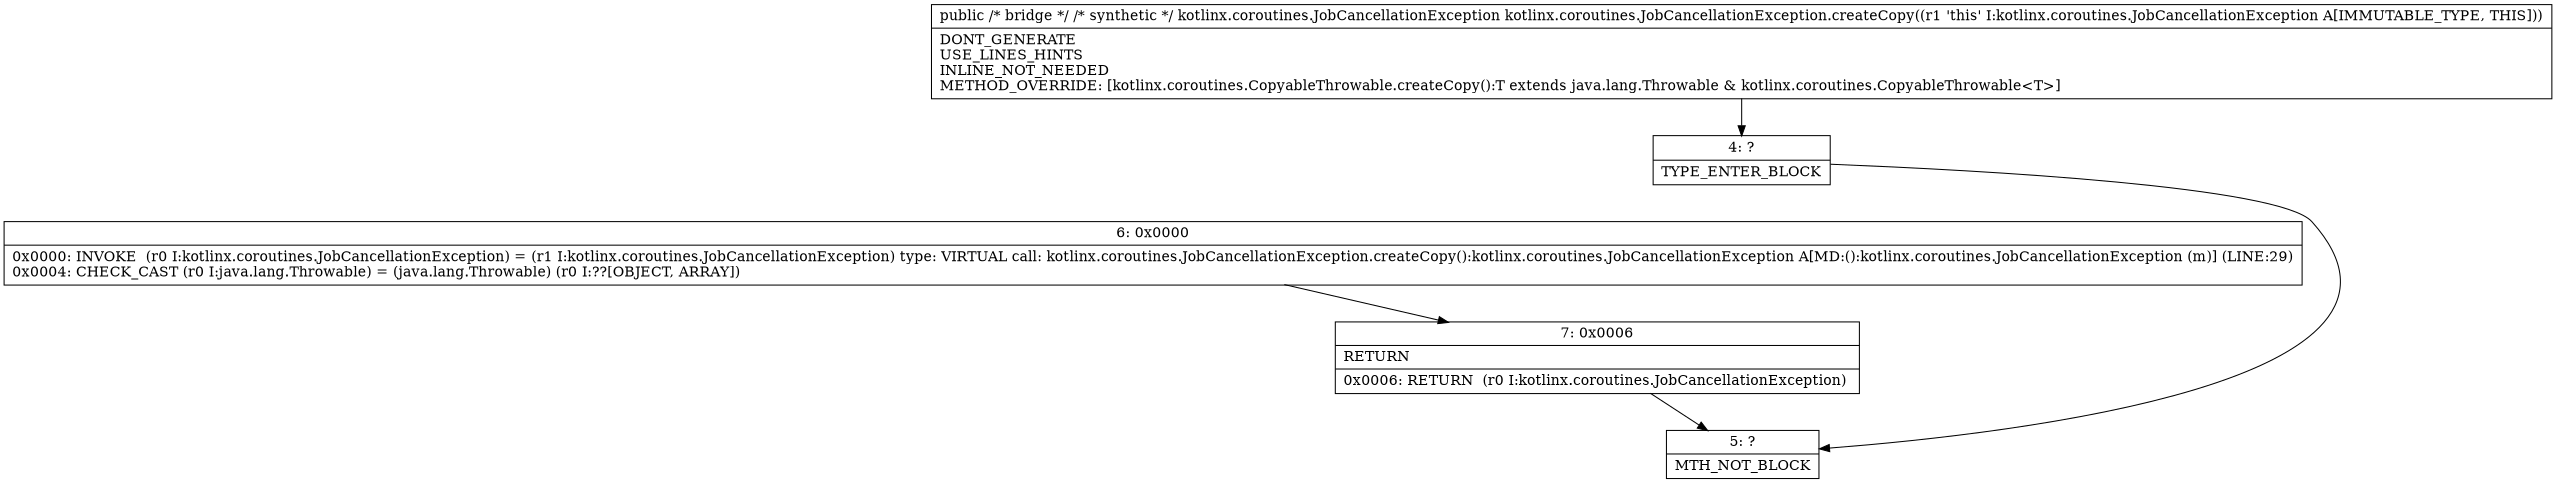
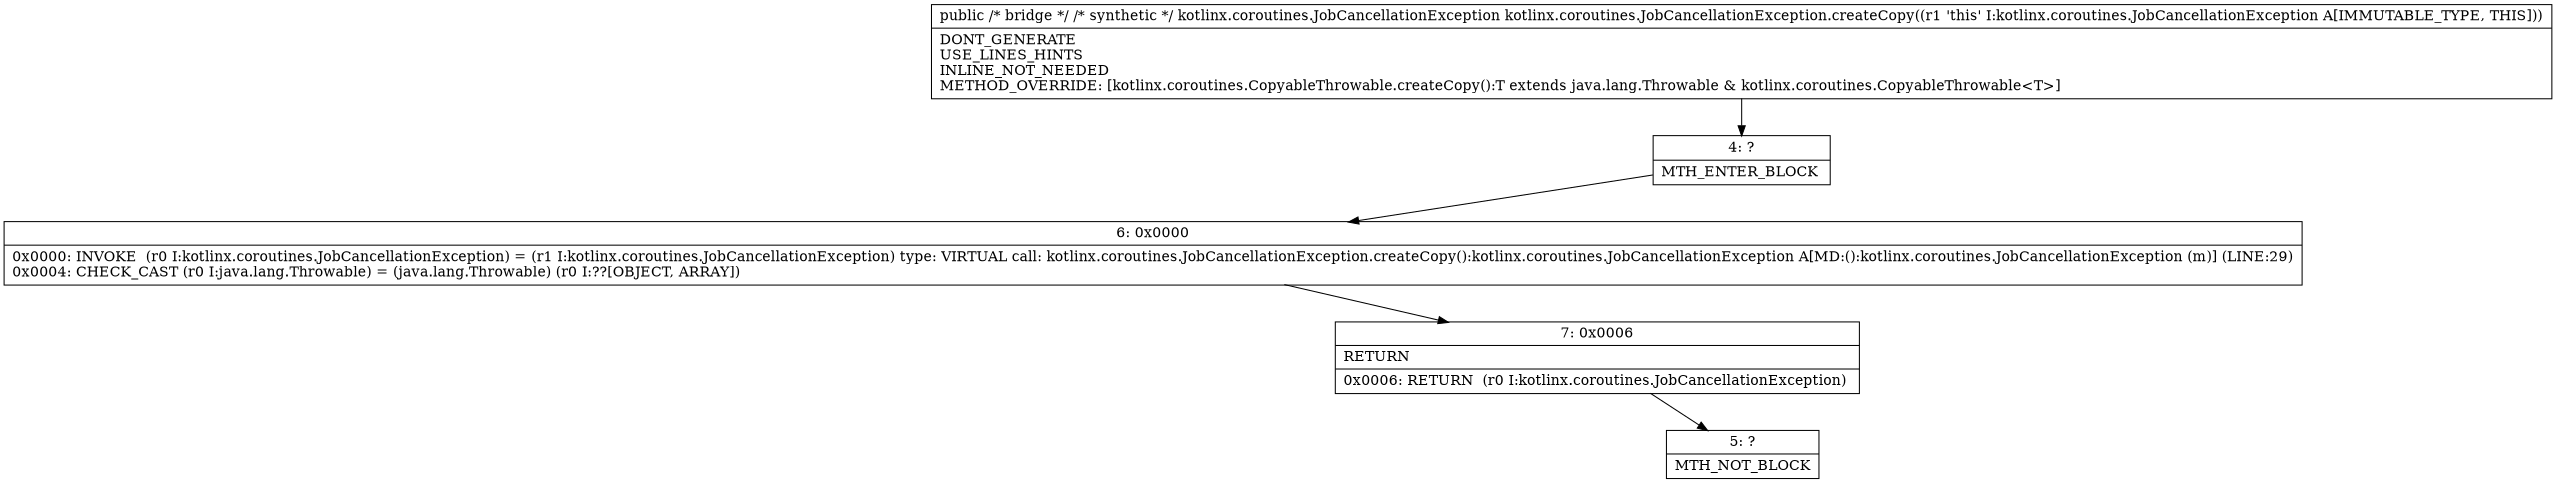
(1742, 172) -> (1740, 172)
(2337, 284) -> (1506, 198)
